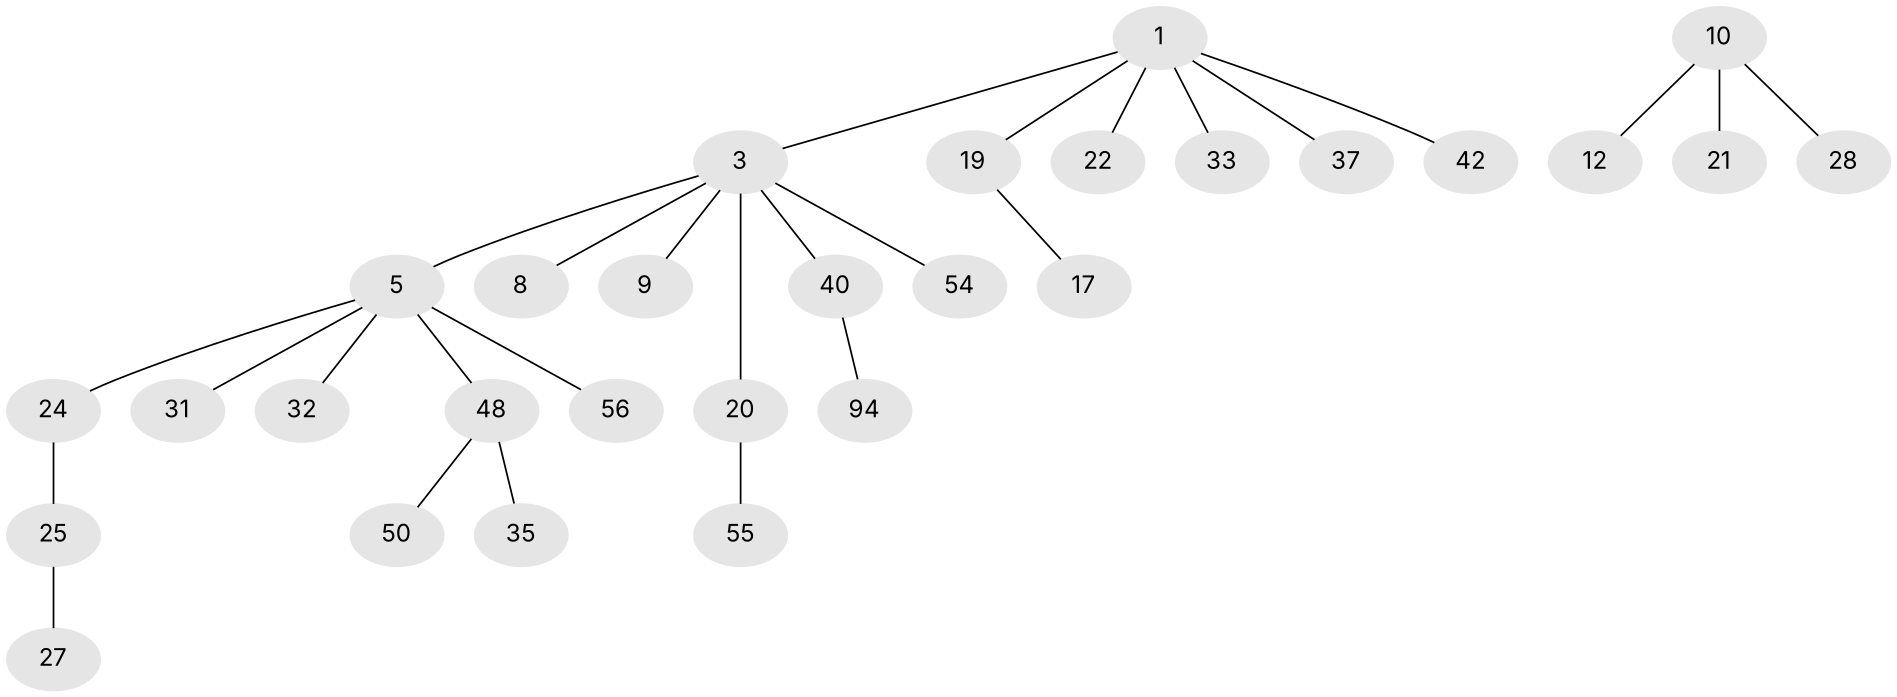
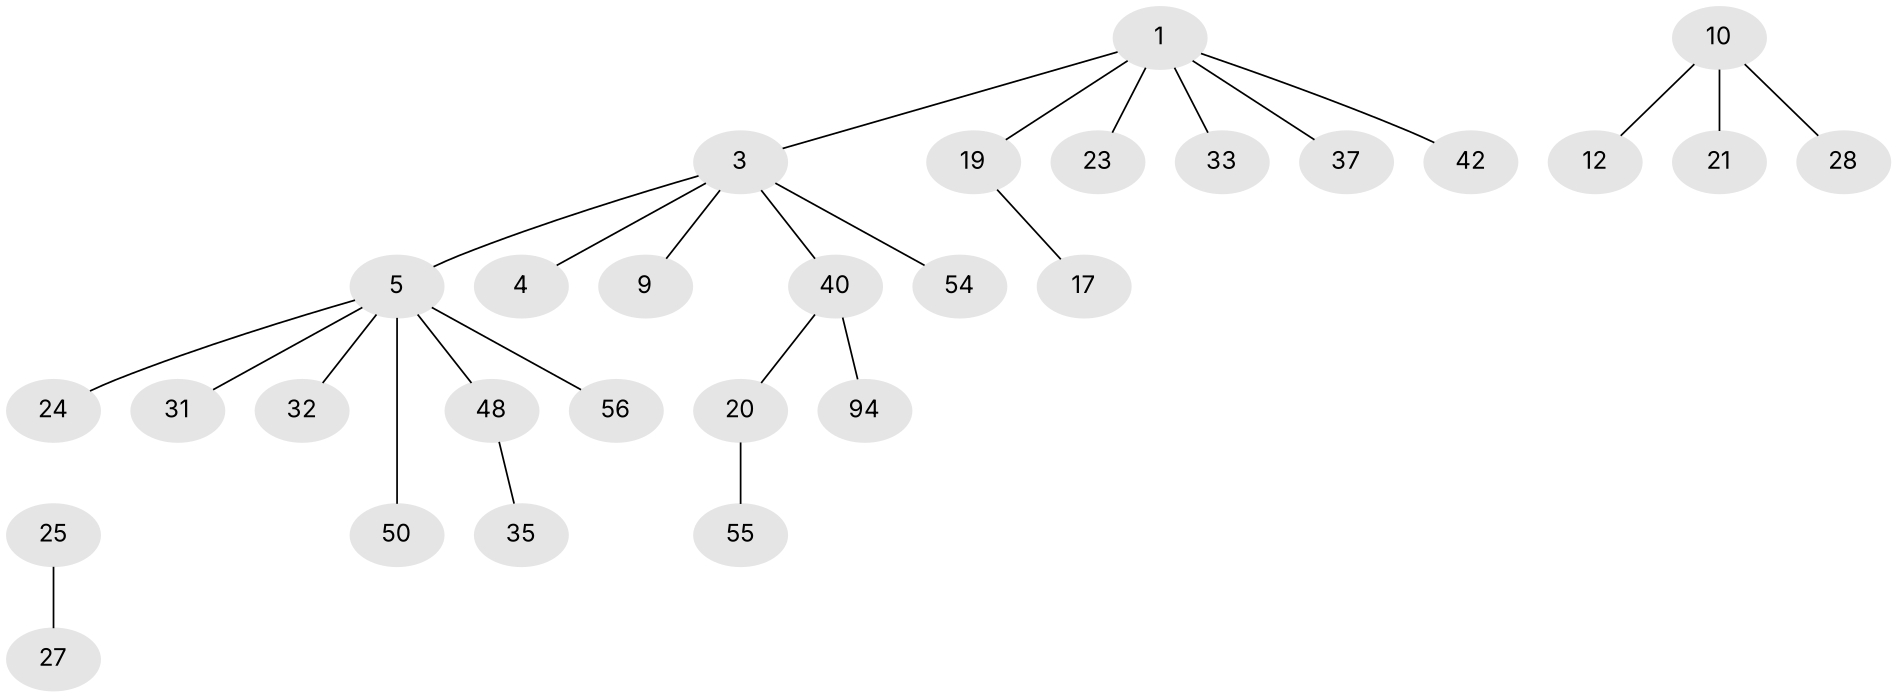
(1098, 162) -> (1098, 162)
(521, 287) -> (521, 287)
(741, 287) -> (788, 349)
(54, 473) -> none
(445, 473) -> (397, 411)
